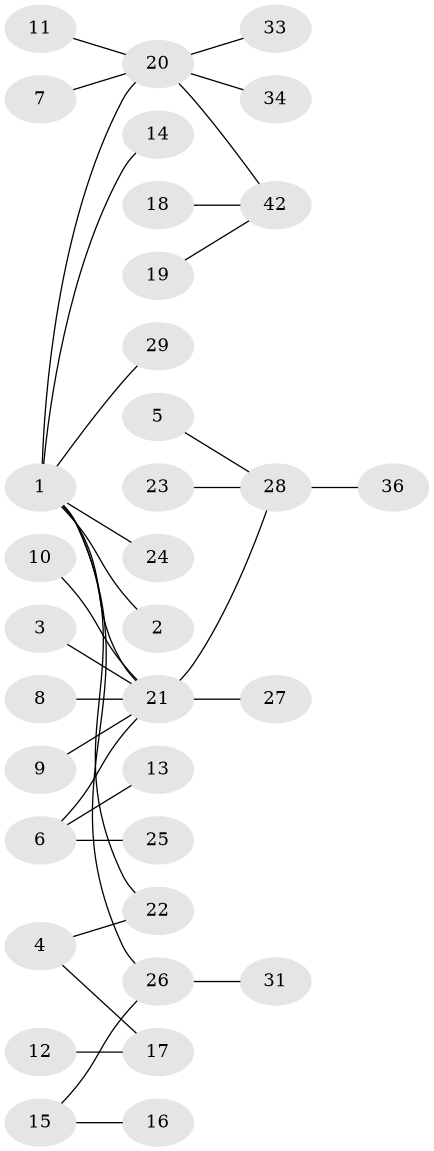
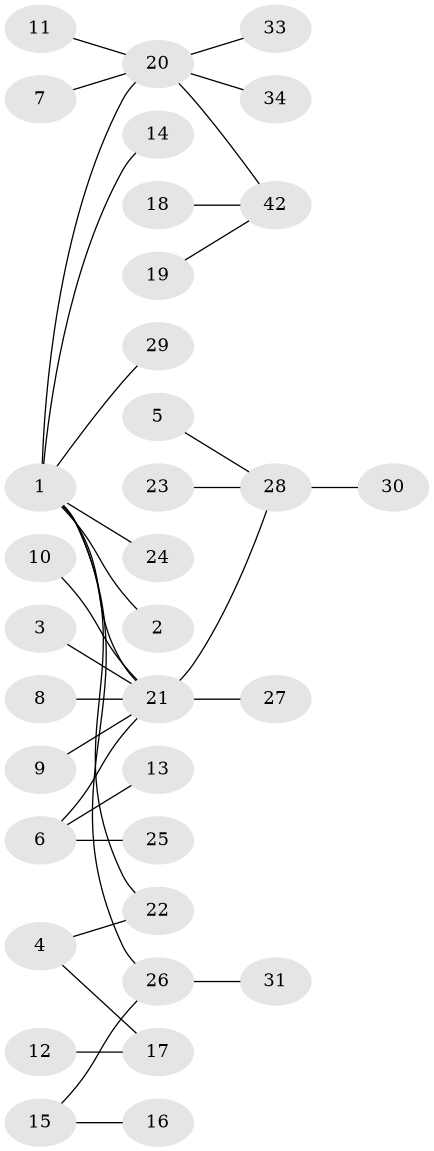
(393, 487) -> (393, 487)
